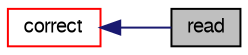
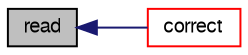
(146, 28) -> (122, 28)
